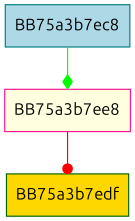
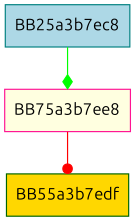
(68, 26) -> (68, 26)
(68, 195) -> (68, 195)
